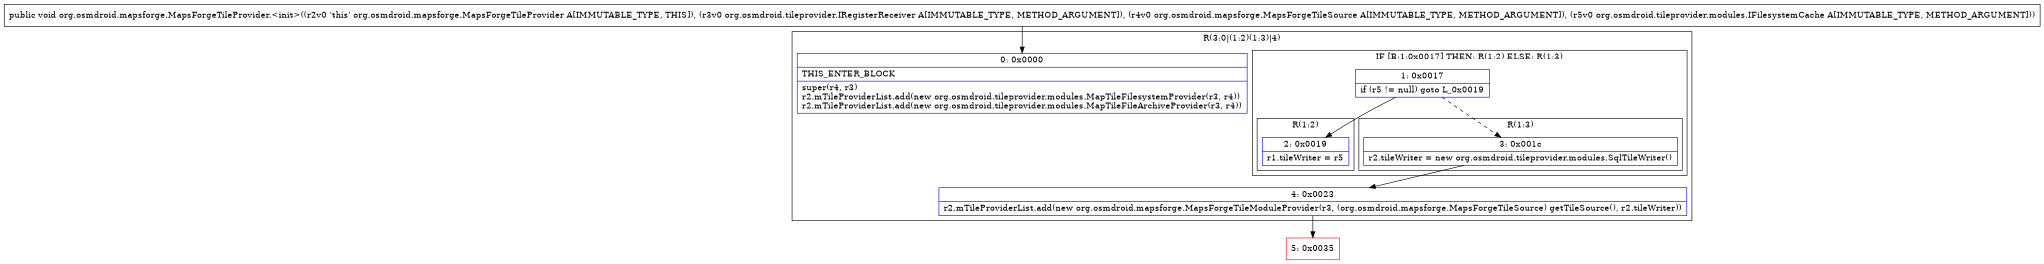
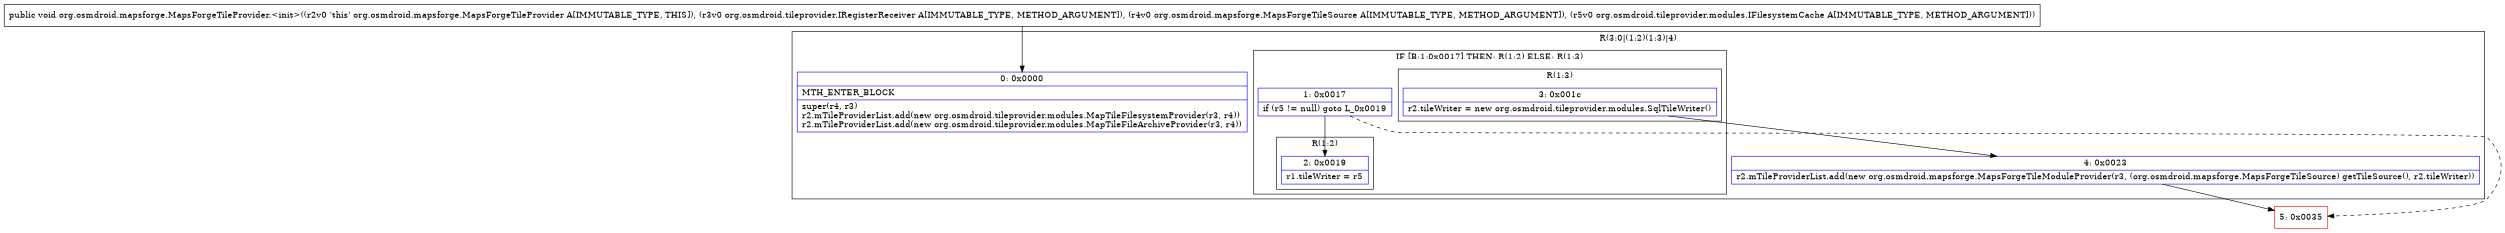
(849, 74) -> (849, 93)
(1468, 115) -> (2029, 133)
